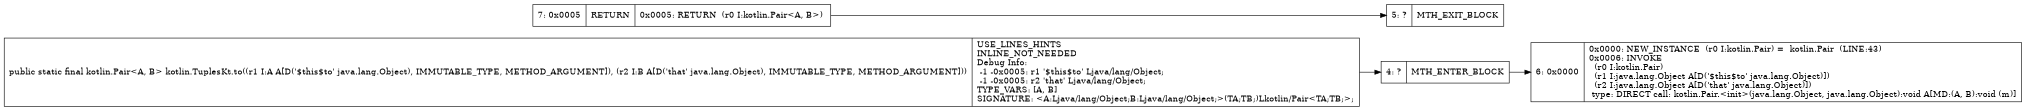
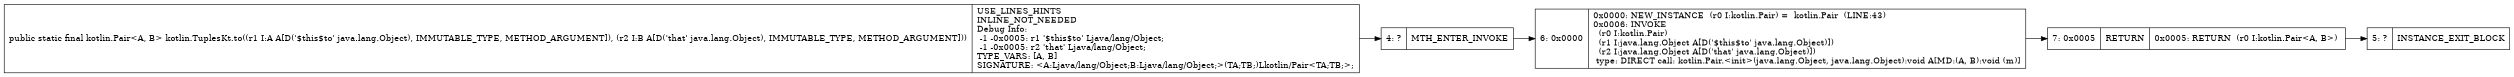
(1458, 15) -> (2451, 38)
none -> (2034, 39)
(1458, 72) -> (1460, 38)
